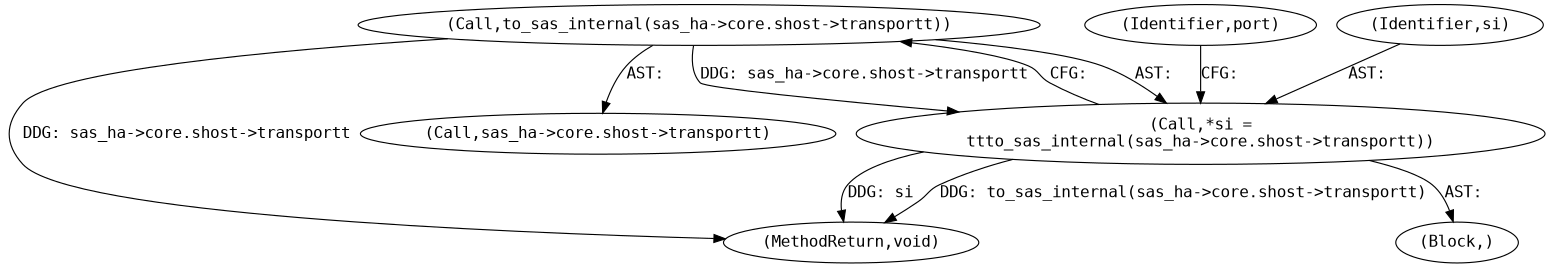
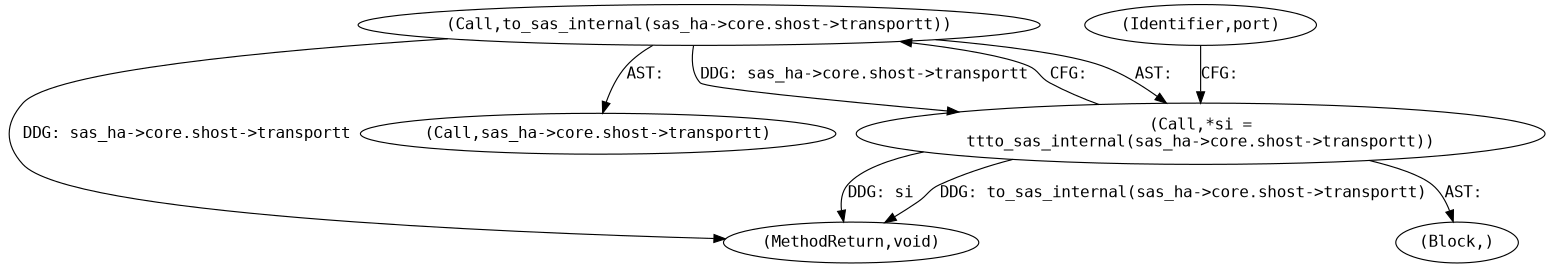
(1440, 25) -> none
